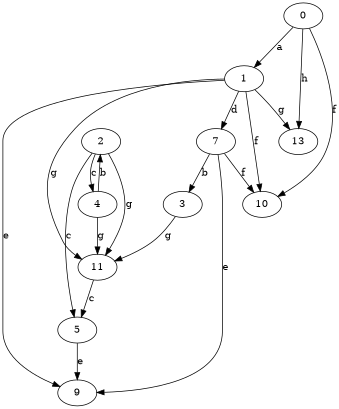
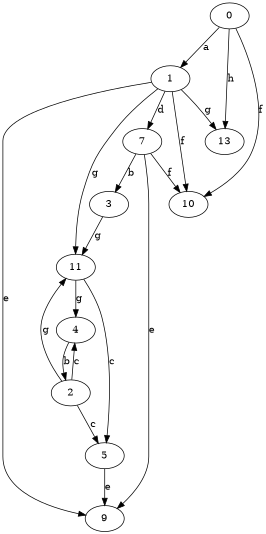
(98, 232) -> (76, 295)
